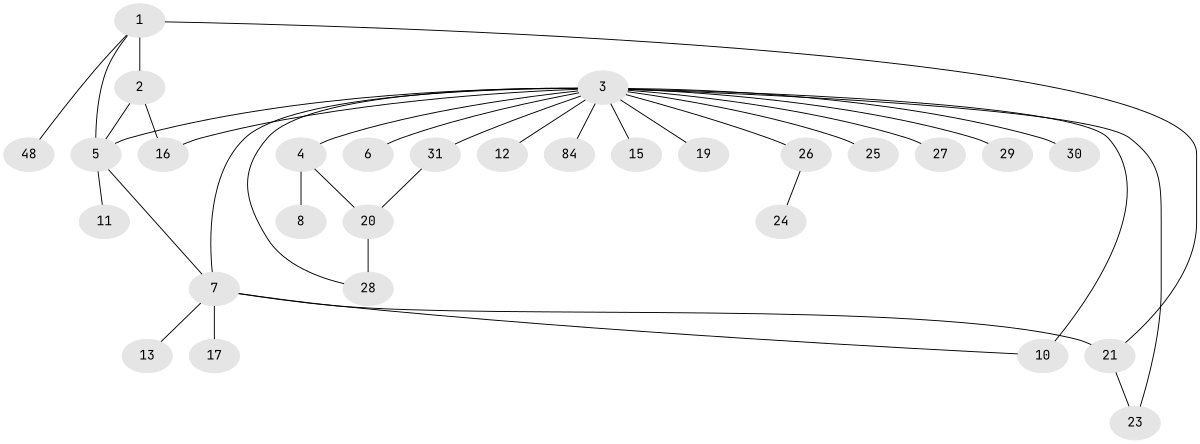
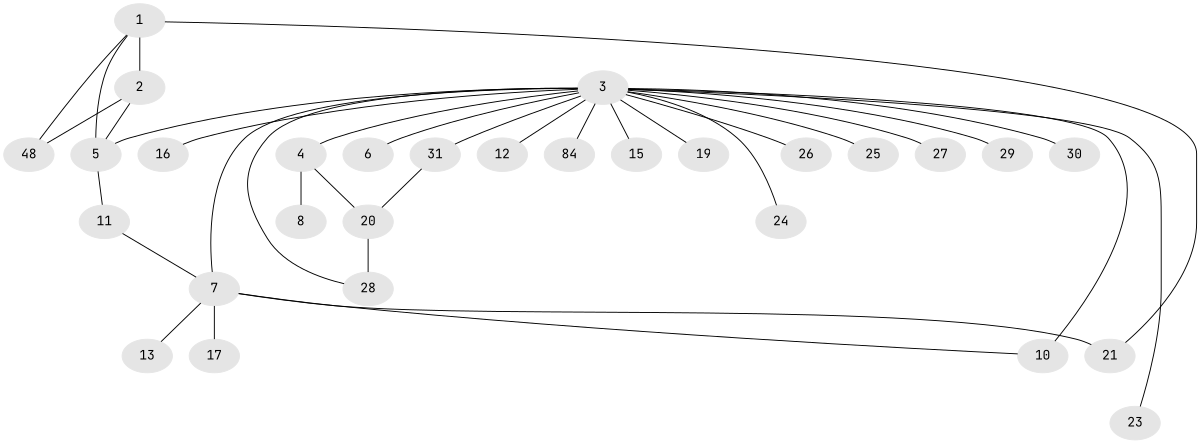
(151, 121) -> (84, 121)
(794, 188) -> (729, 131)
(155, 222) -> (159, 255)
(1122, 389) -> none
